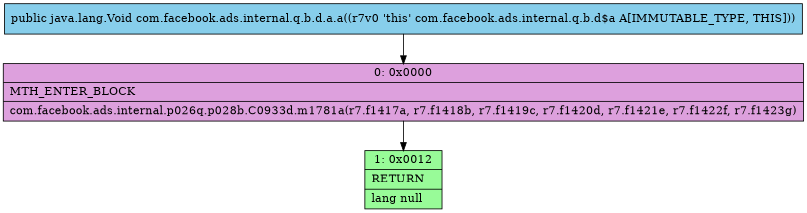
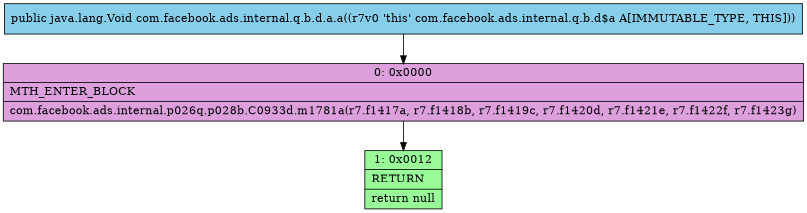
(397, 199) -> (403, 199)
